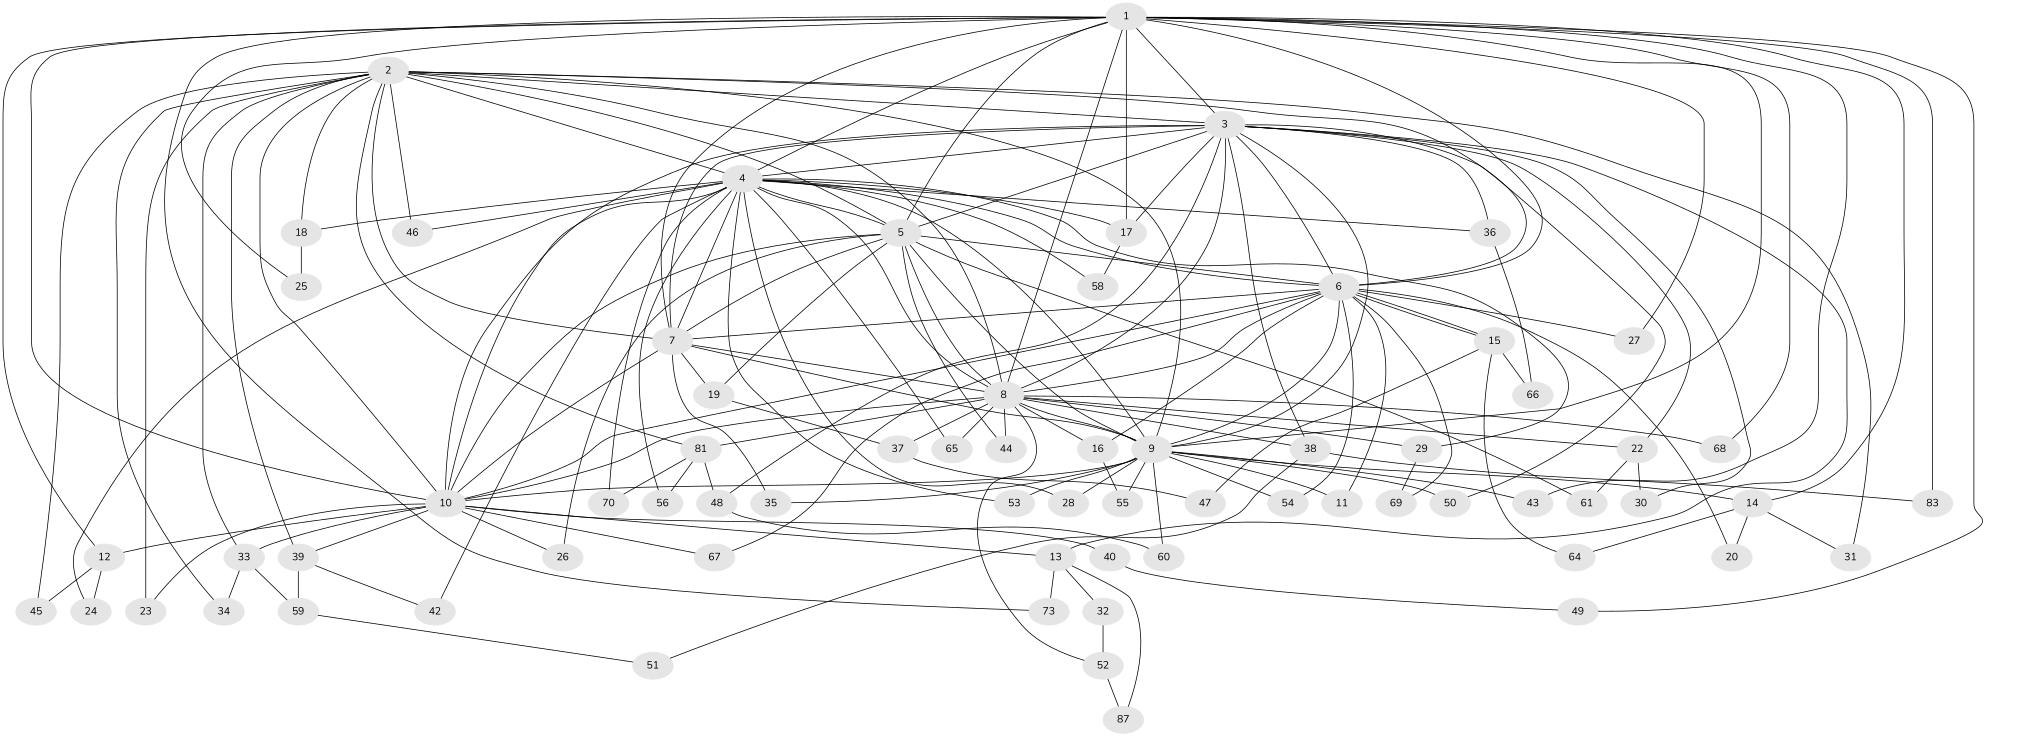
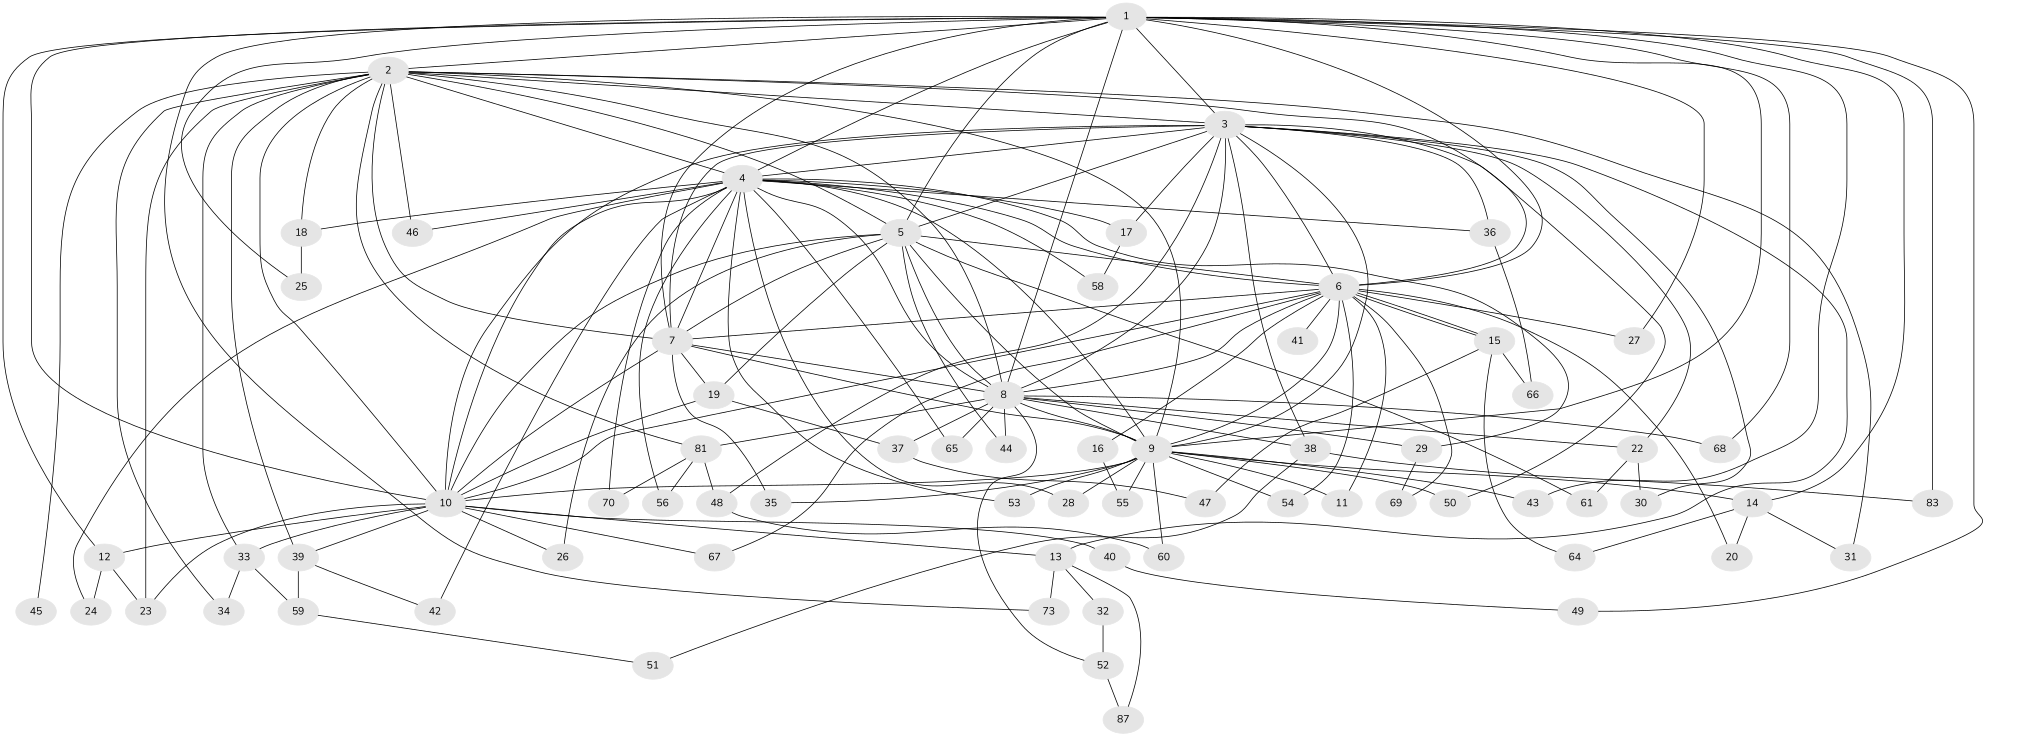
(1126, 110) -> (757, 44)
(828, 207) -> none
none -> (1298, 341)
(733, 425) -> (576, 442)
(1056, 425) -> none
(70, 585) -> (125, 585)
